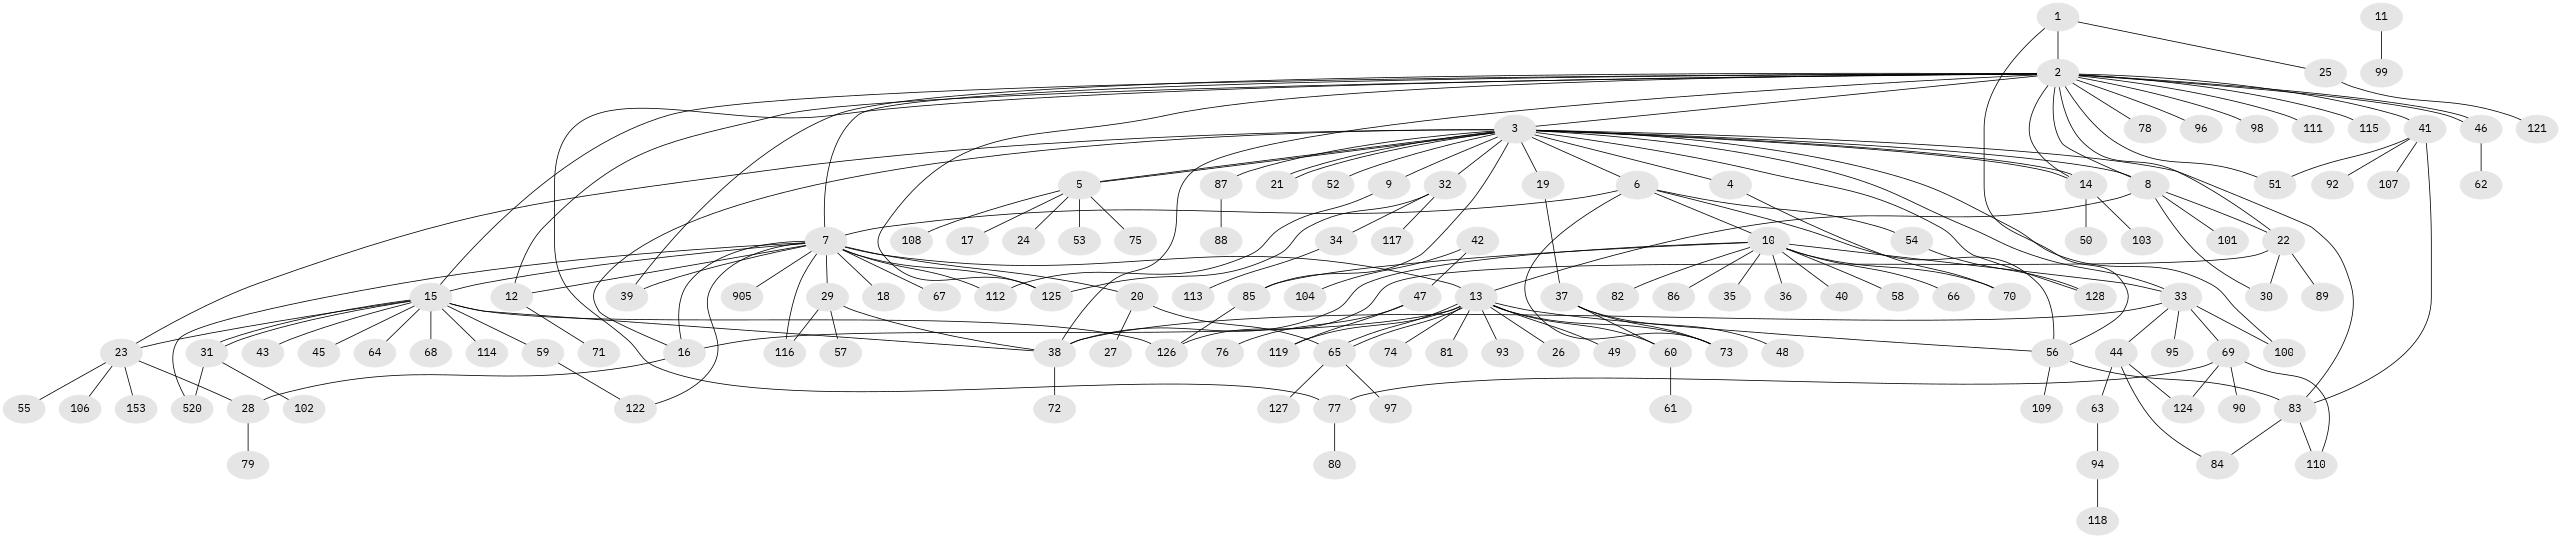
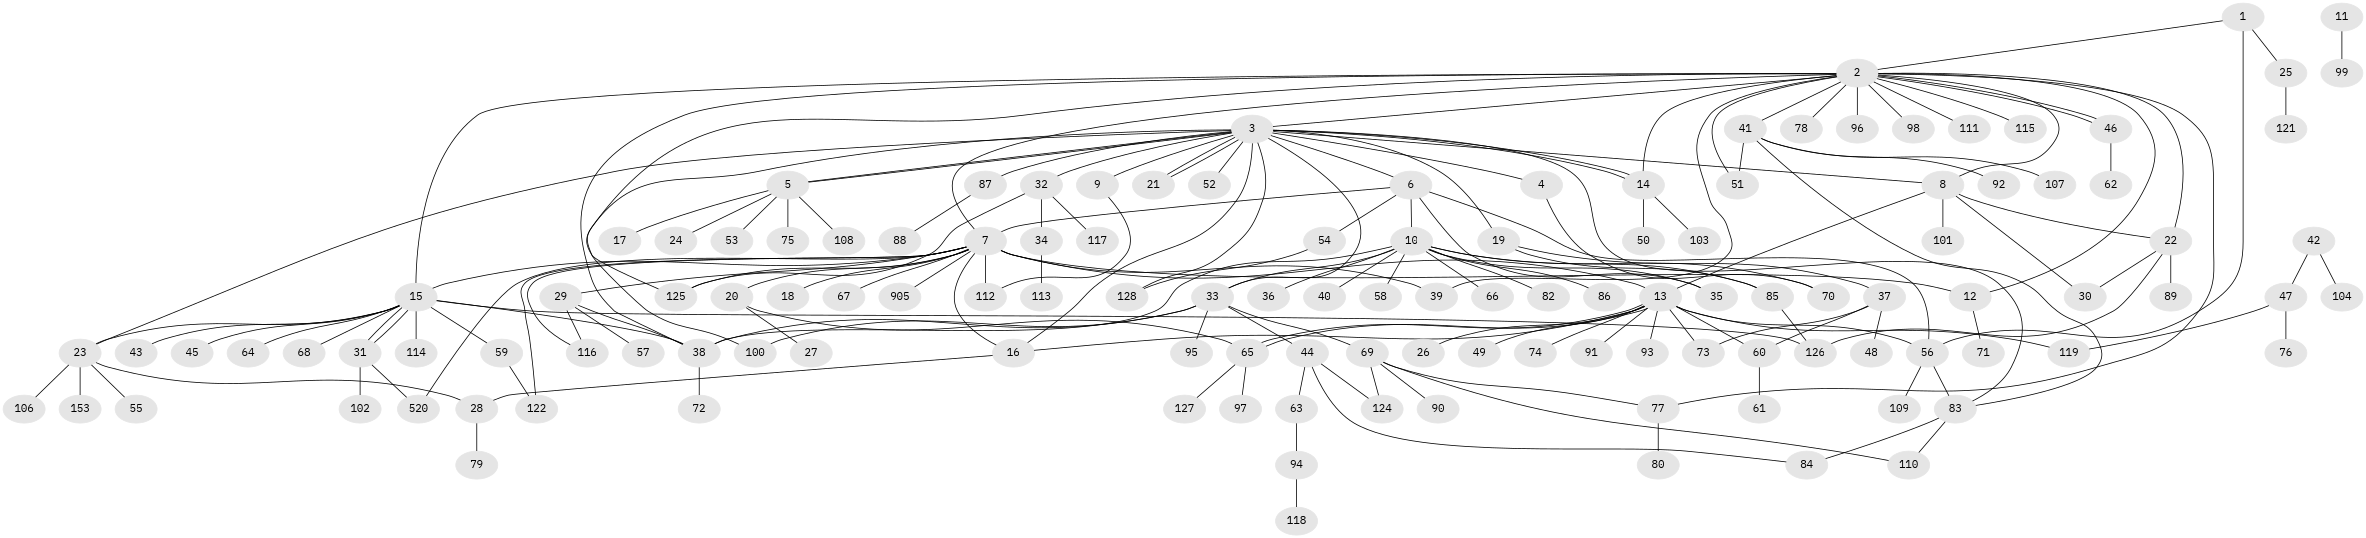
(1413, 259) -> (1636, 268)
(1531, 306) -> (1546, 277)
(1447, 353) -> (1591, 353)
